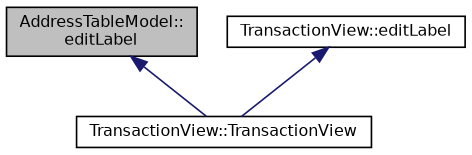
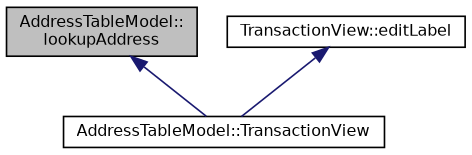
(102, 32) -> (102, 32)
(224, 132) -> (224, 132)
